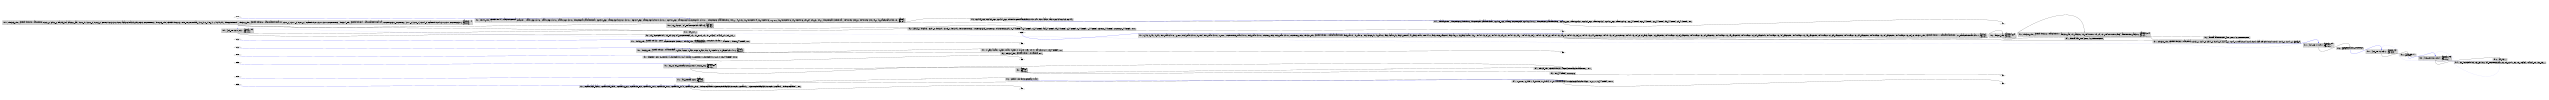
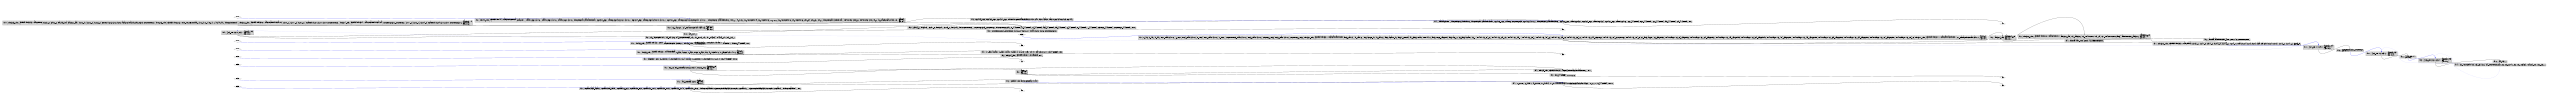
none -> (1022, 31)
